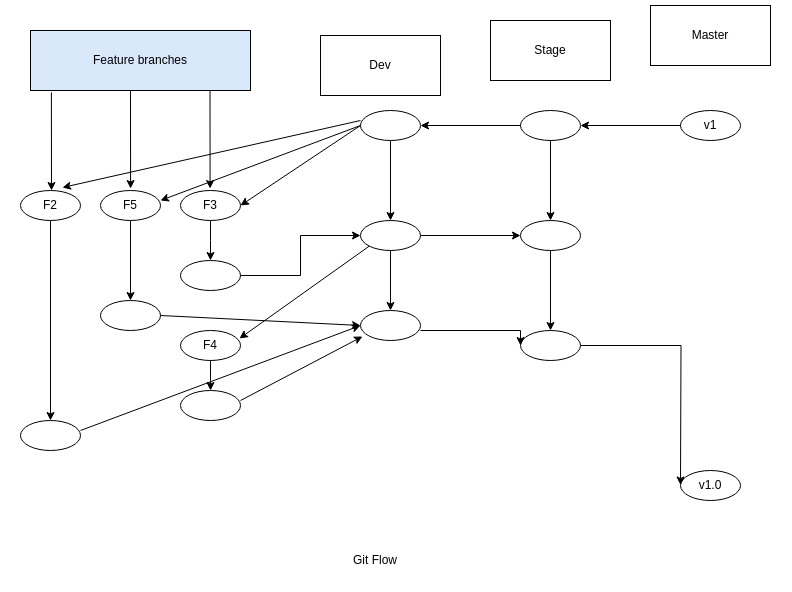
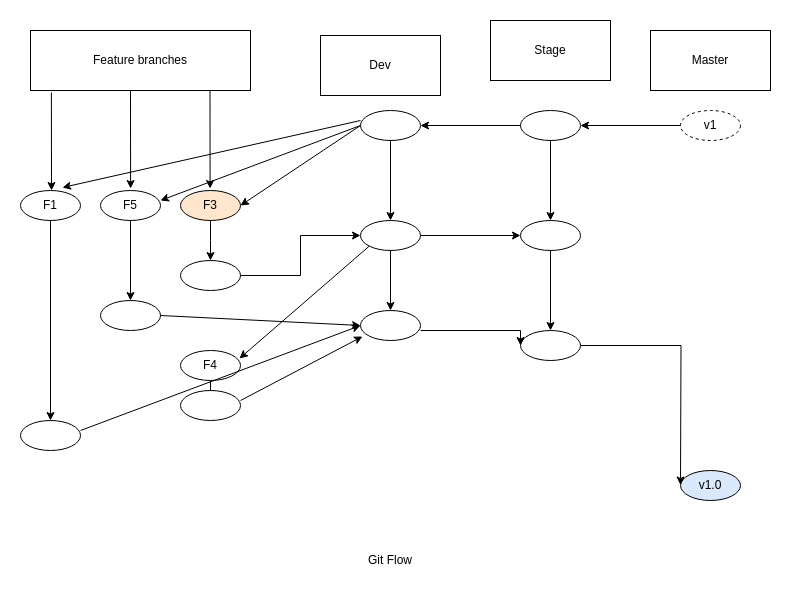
(711, 36) -> (711, 61)
(141, 61) -> (141, 61)
(711, 126) -> (711, 126)
(51, 206) -> (51, 206)
(211, 206) -> (211, 206)
(211, 346) -> (211, 366)
(711, 486) -> (711, 486)
(376, 561) -> (391, 561)
